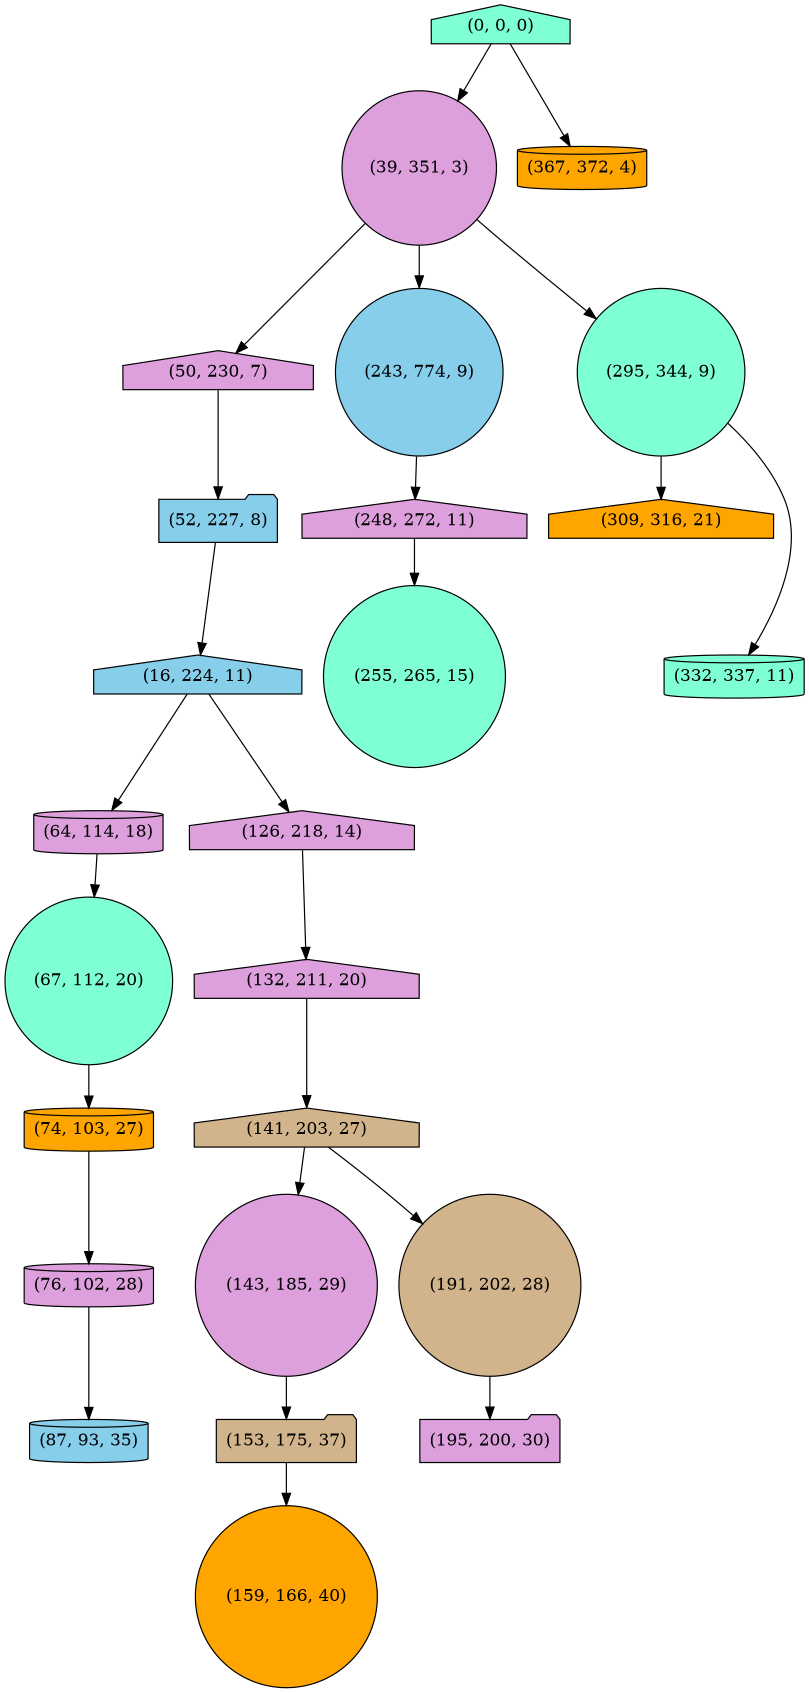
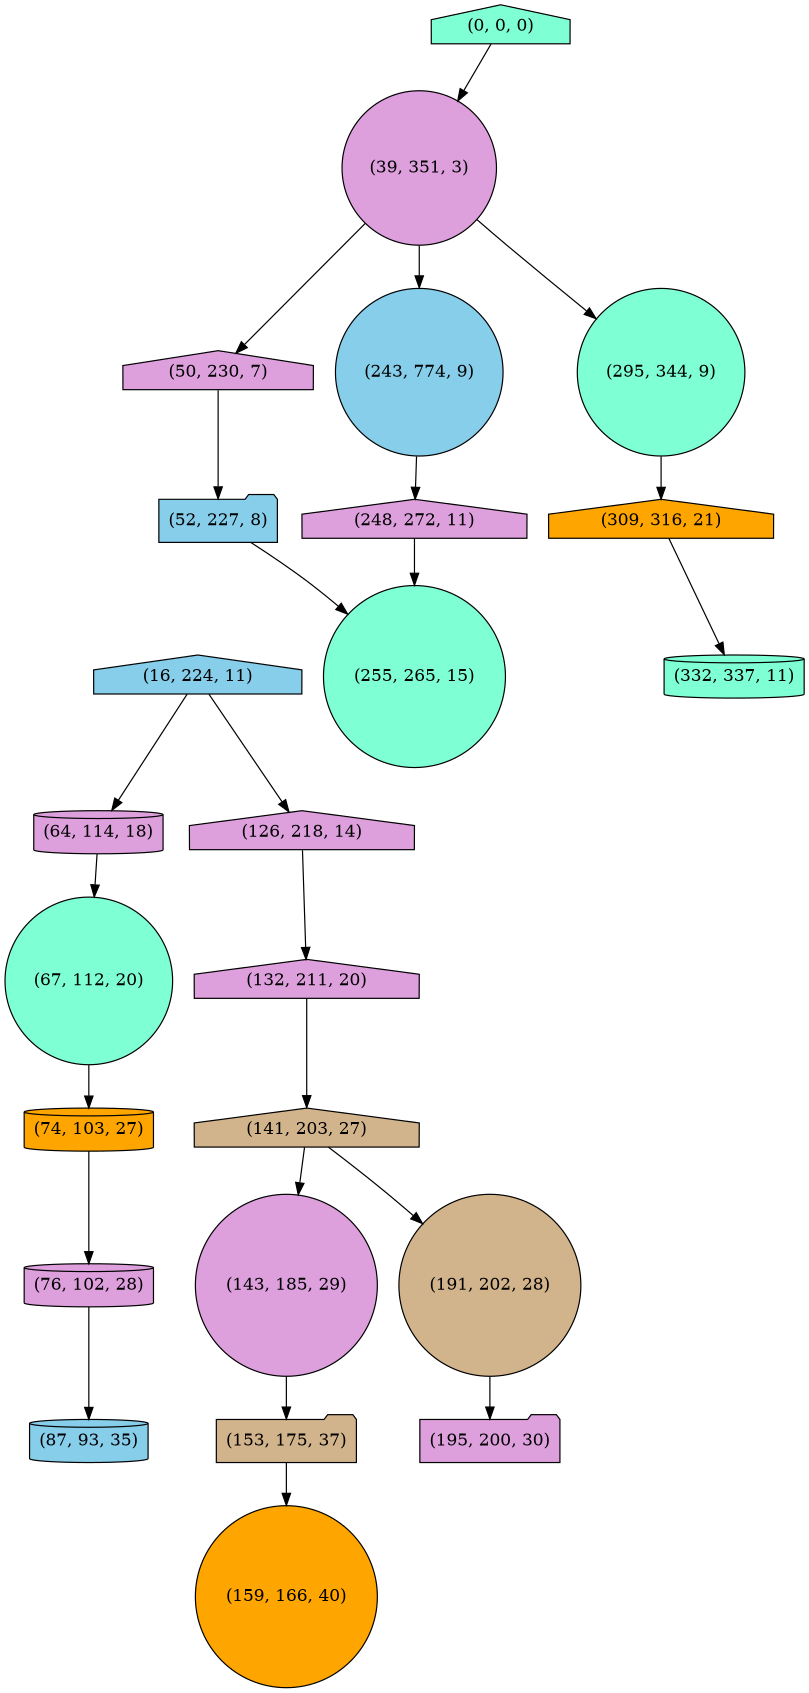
(582, 168) -> none
(791, 527) -> (694, 591)
(209, 593) -> (296, 573)
